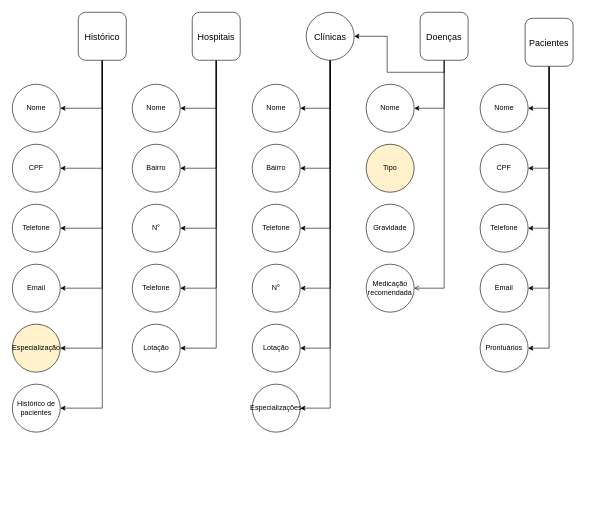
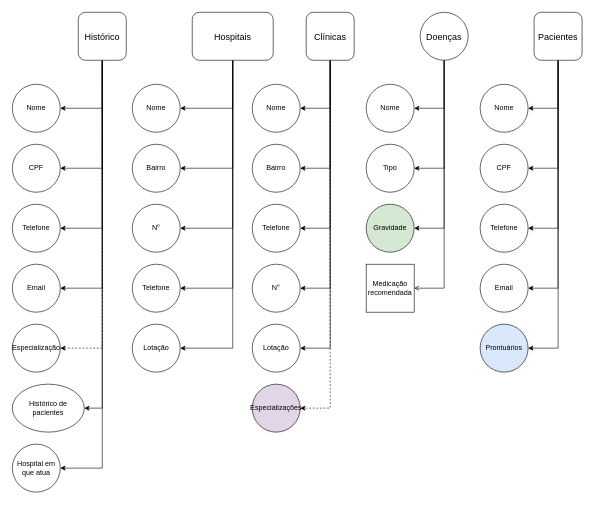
(216, 36) -> (233, 36)
(330, 36) -> (330, 36)
(387, 36) -> (419, 228)
(444, 36) -> (444, 36)
(549, 42) -> (558, 36)
(390, 168) -> (390, 168)
none -> (419, 168)
(390, 228) -> (390, 228)
(390, 288) -> (390, 288)
(36, 348) -> (36, 348)
(82, 348) -> (82, 348)
(504, 348) -> (504, 348)
(330, 392) -> (330, 392)
(36, 408) -> (48, 408)
(276, 408) -> (276, 408)
none -> (36, 468)
none -> (65, 468)
